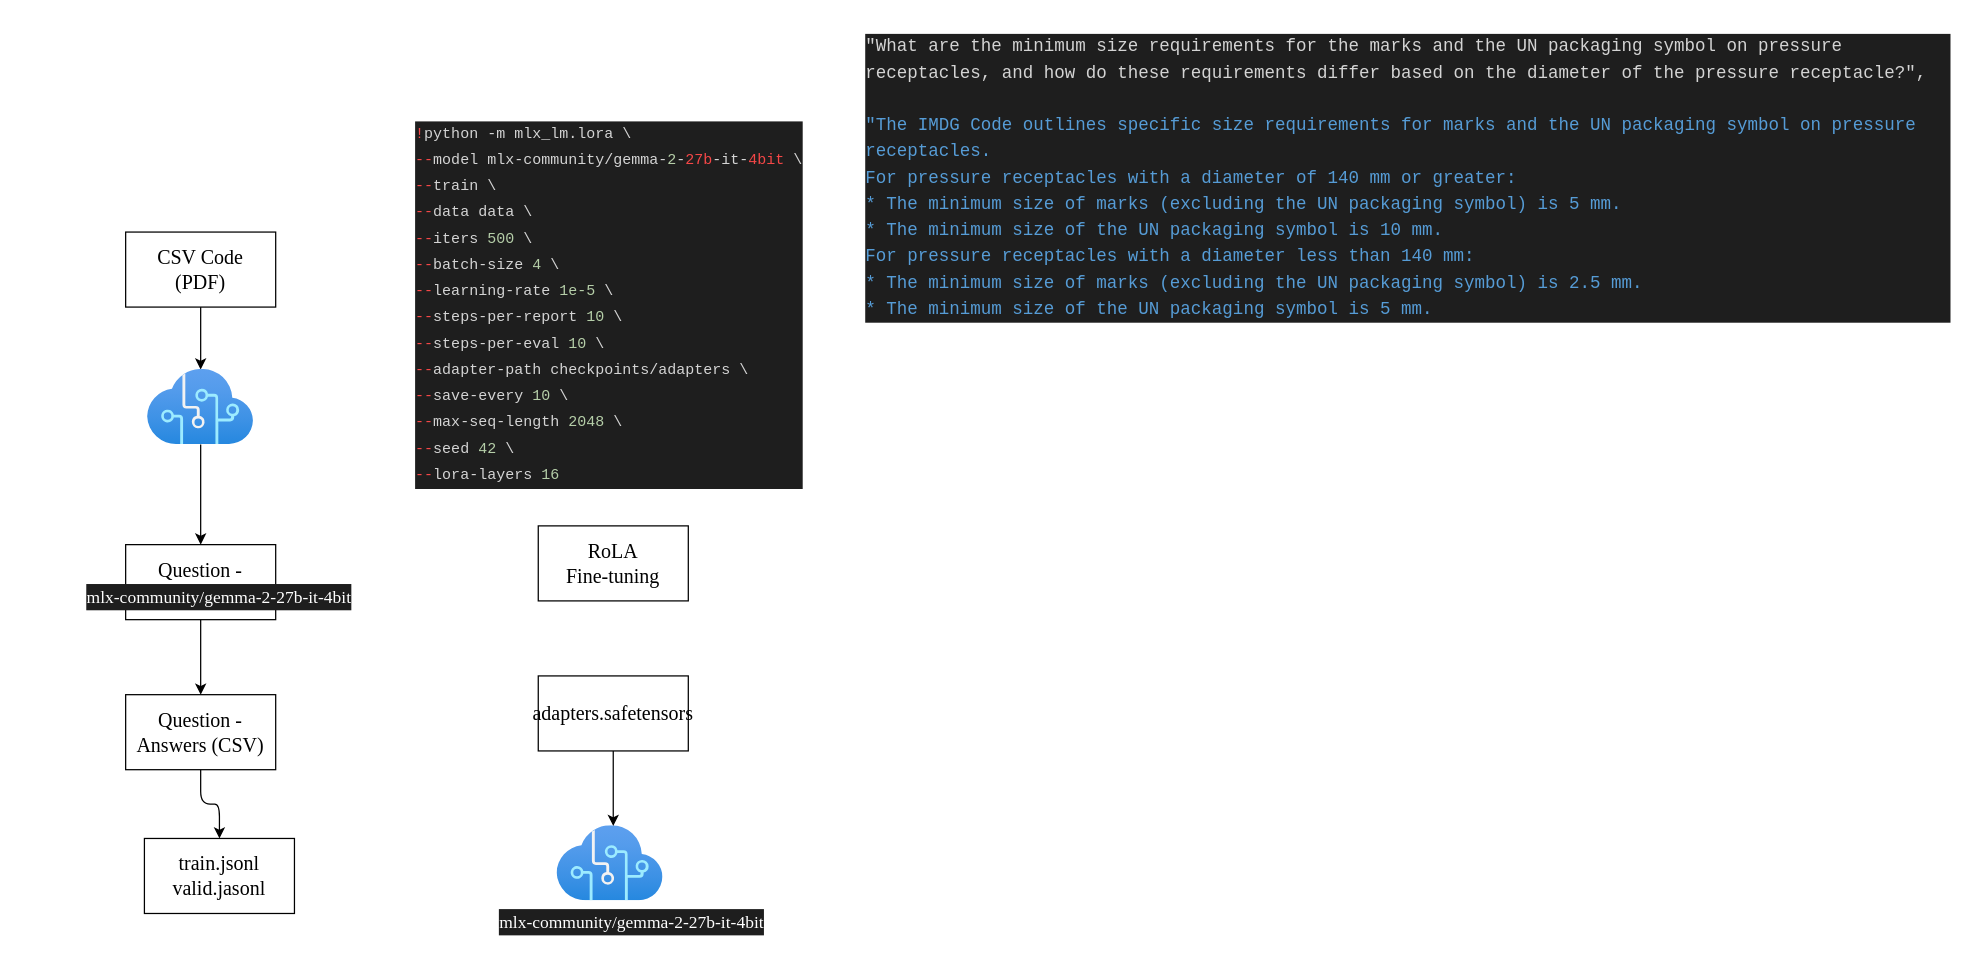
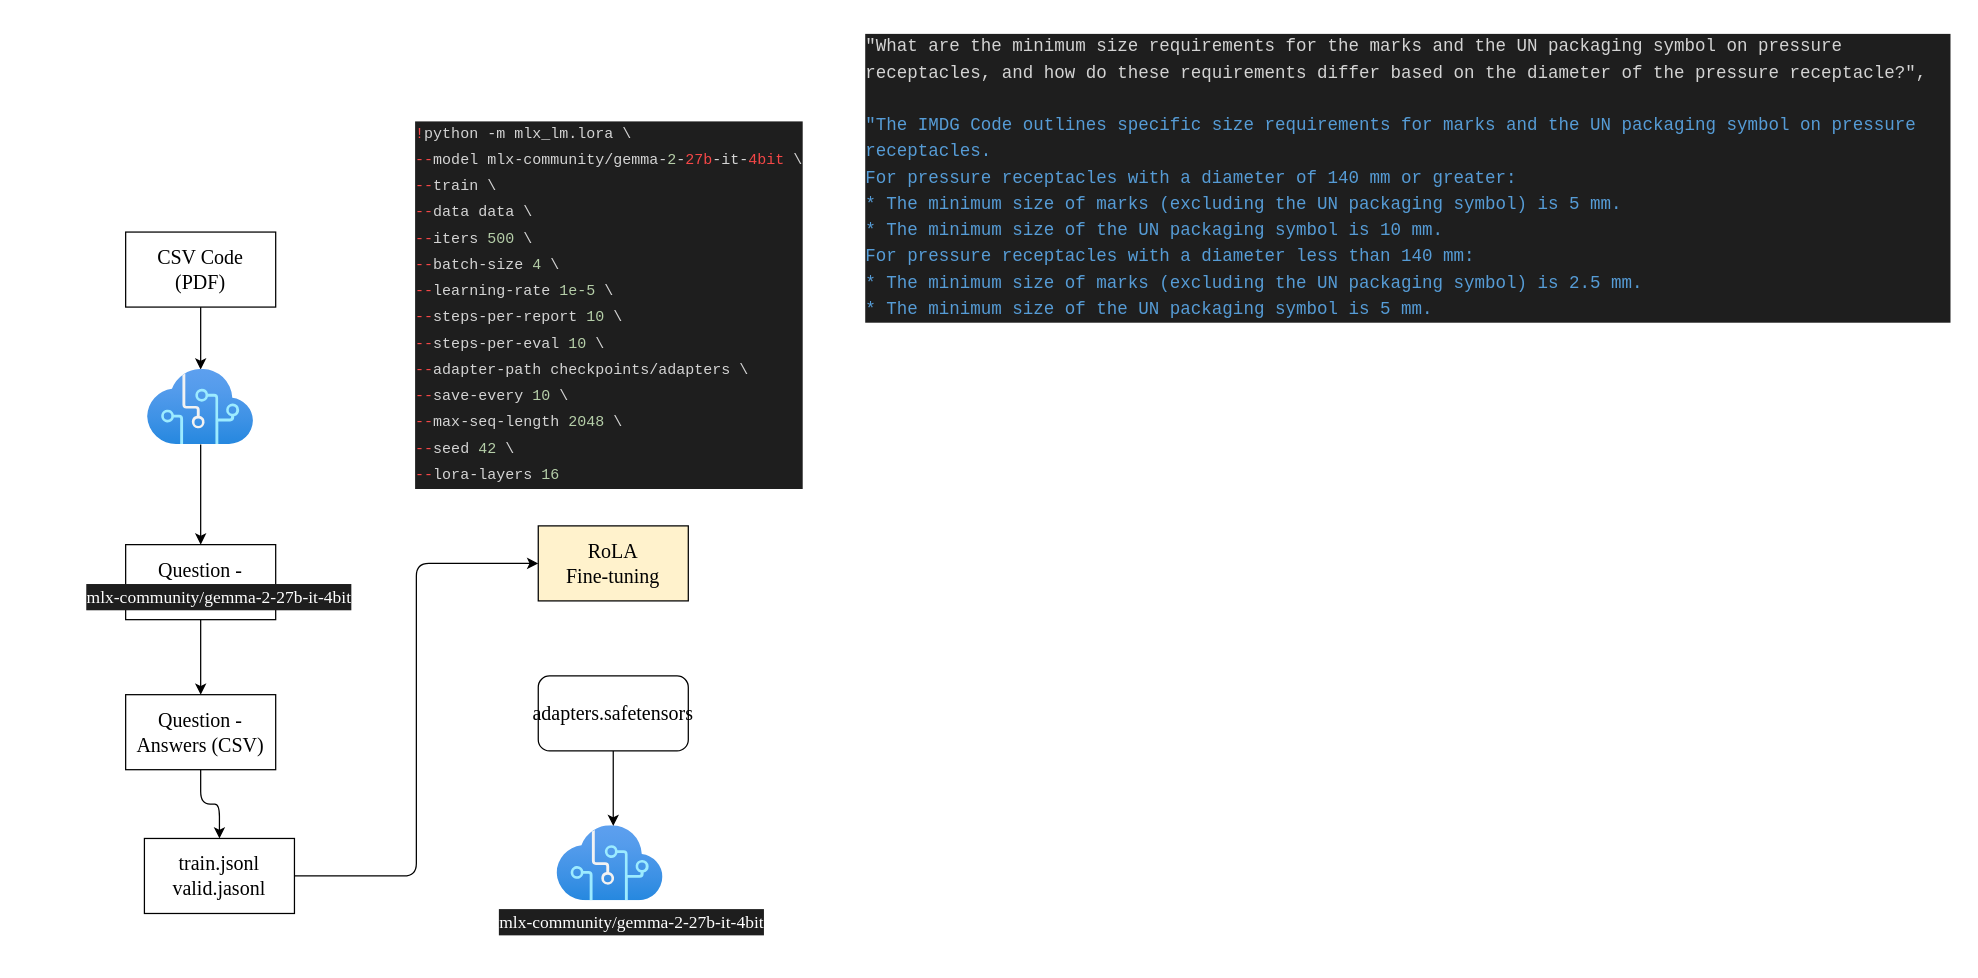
(613, 563) -> (613, 563)
(613, 713) -> (613, 713)
none -> (416, 724)
